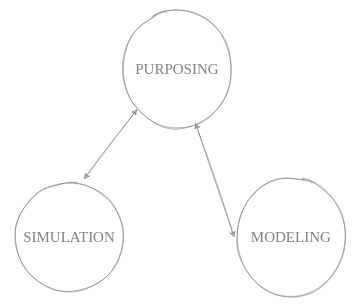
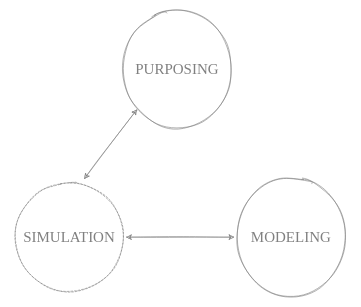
(215, 180) -> (180, 237)
(69, 237) -> (69, 237)
